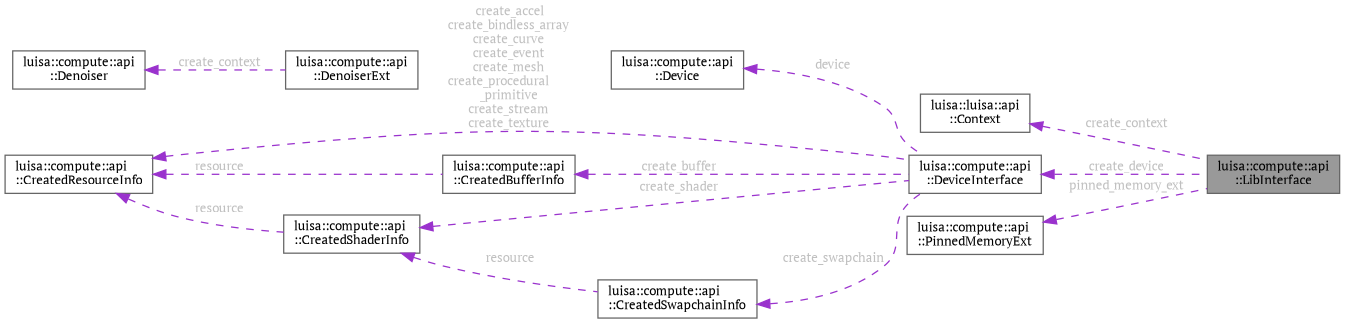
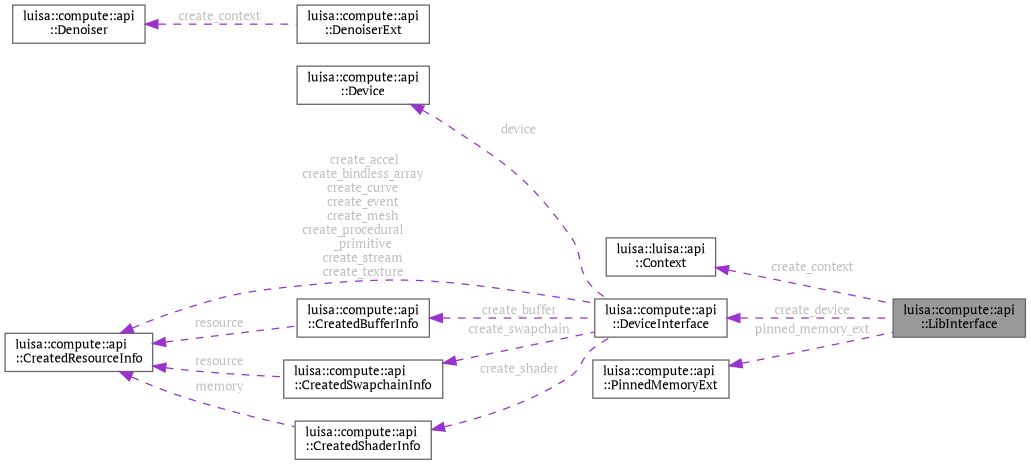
(218, 209) -> (218, 387)
(505, 279) -> (224, 373)
